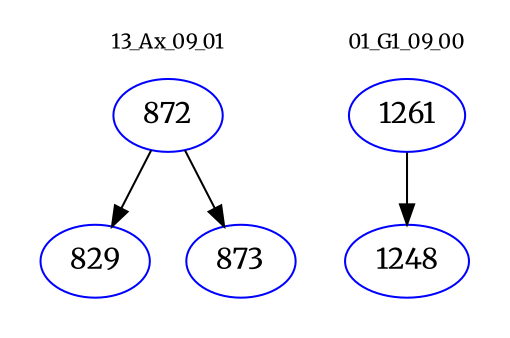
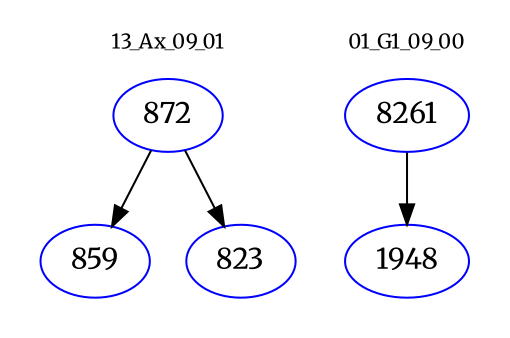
(407, 115) -> (407, 115)
(95, 261) -> (95, 261)
(241, 261) -> (241, 261)
(407, 261) -> (407, 261)
